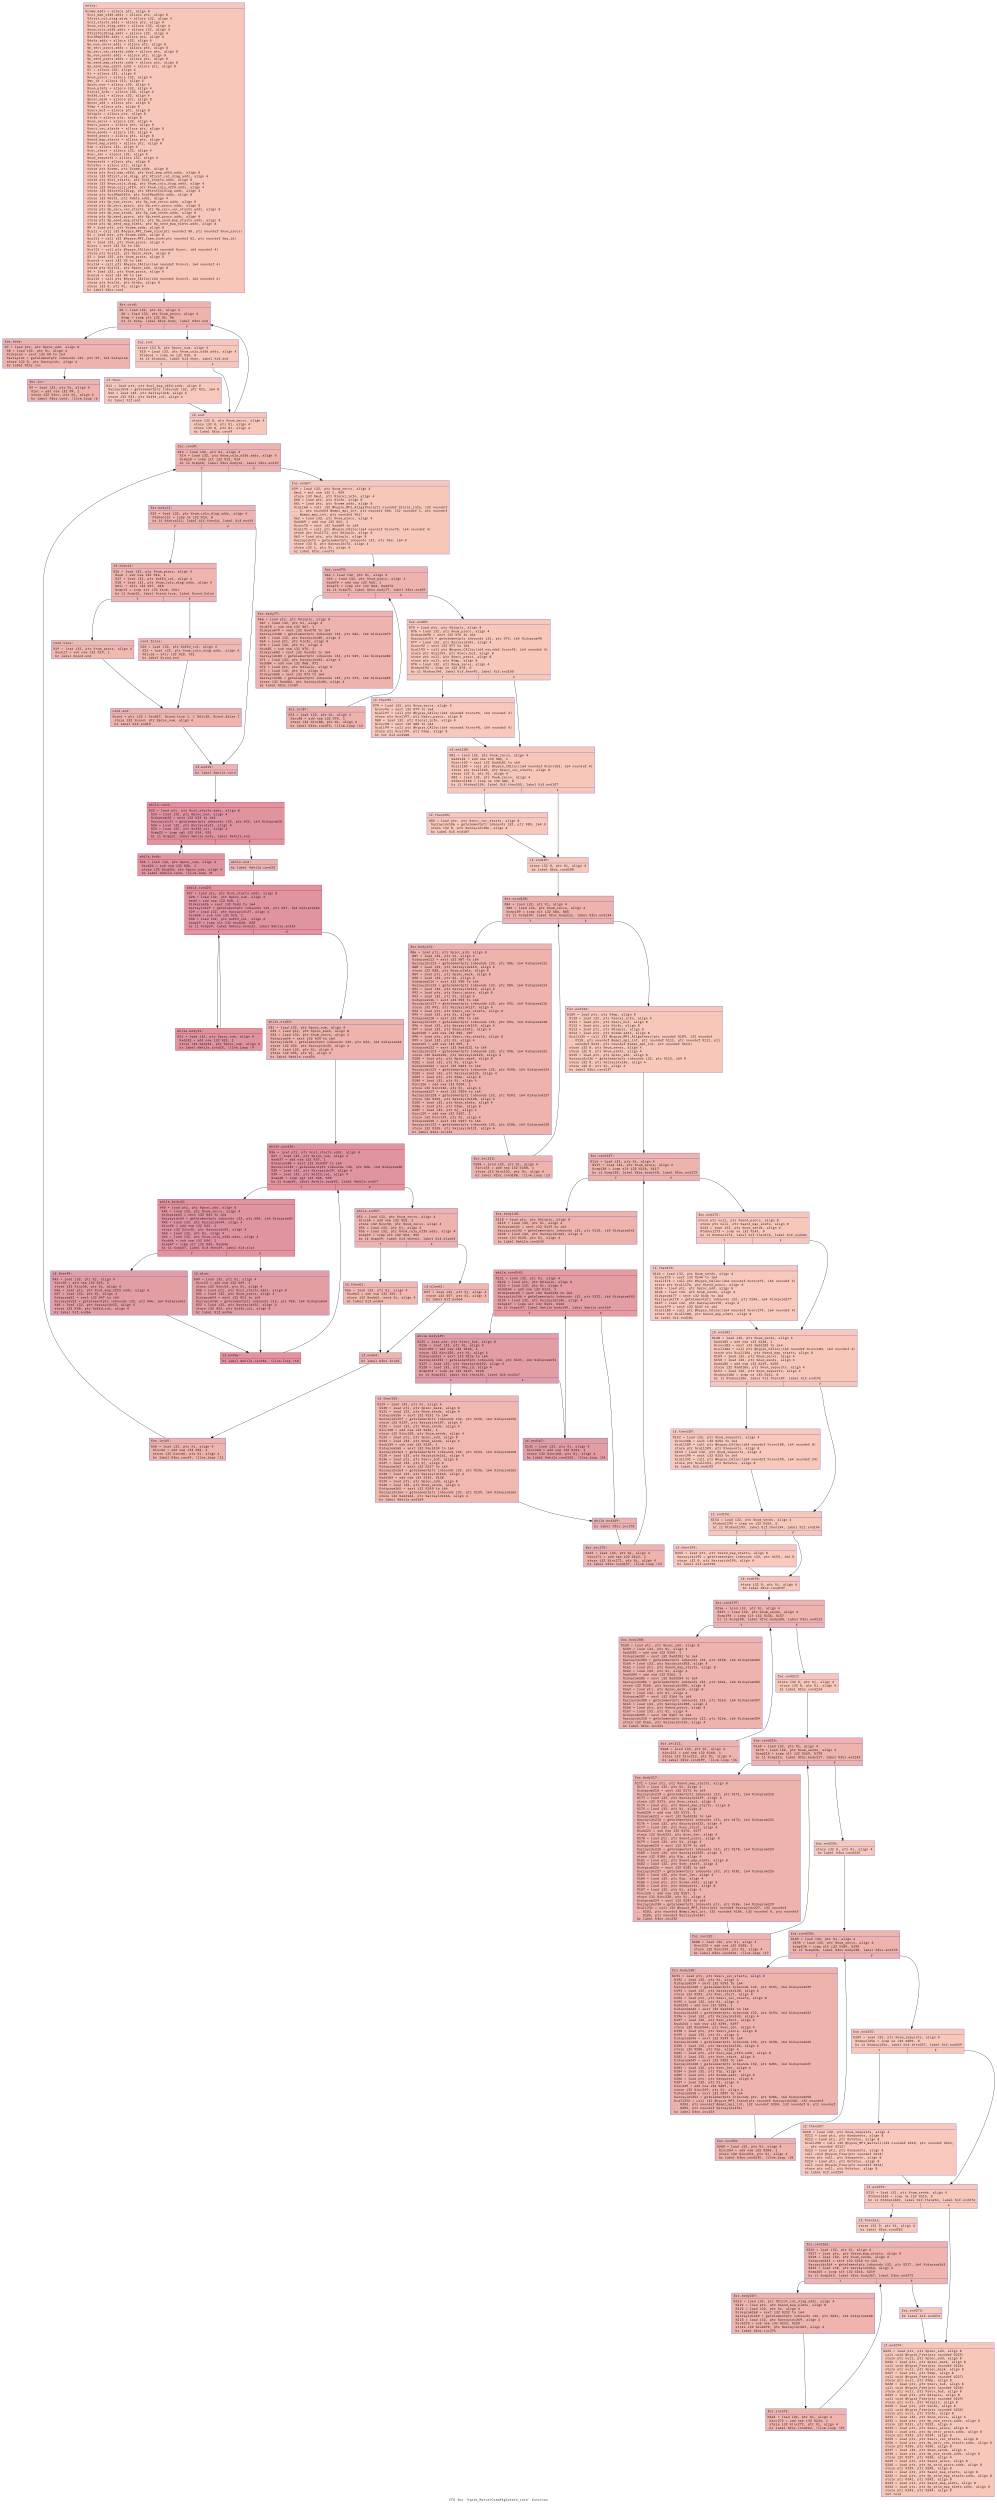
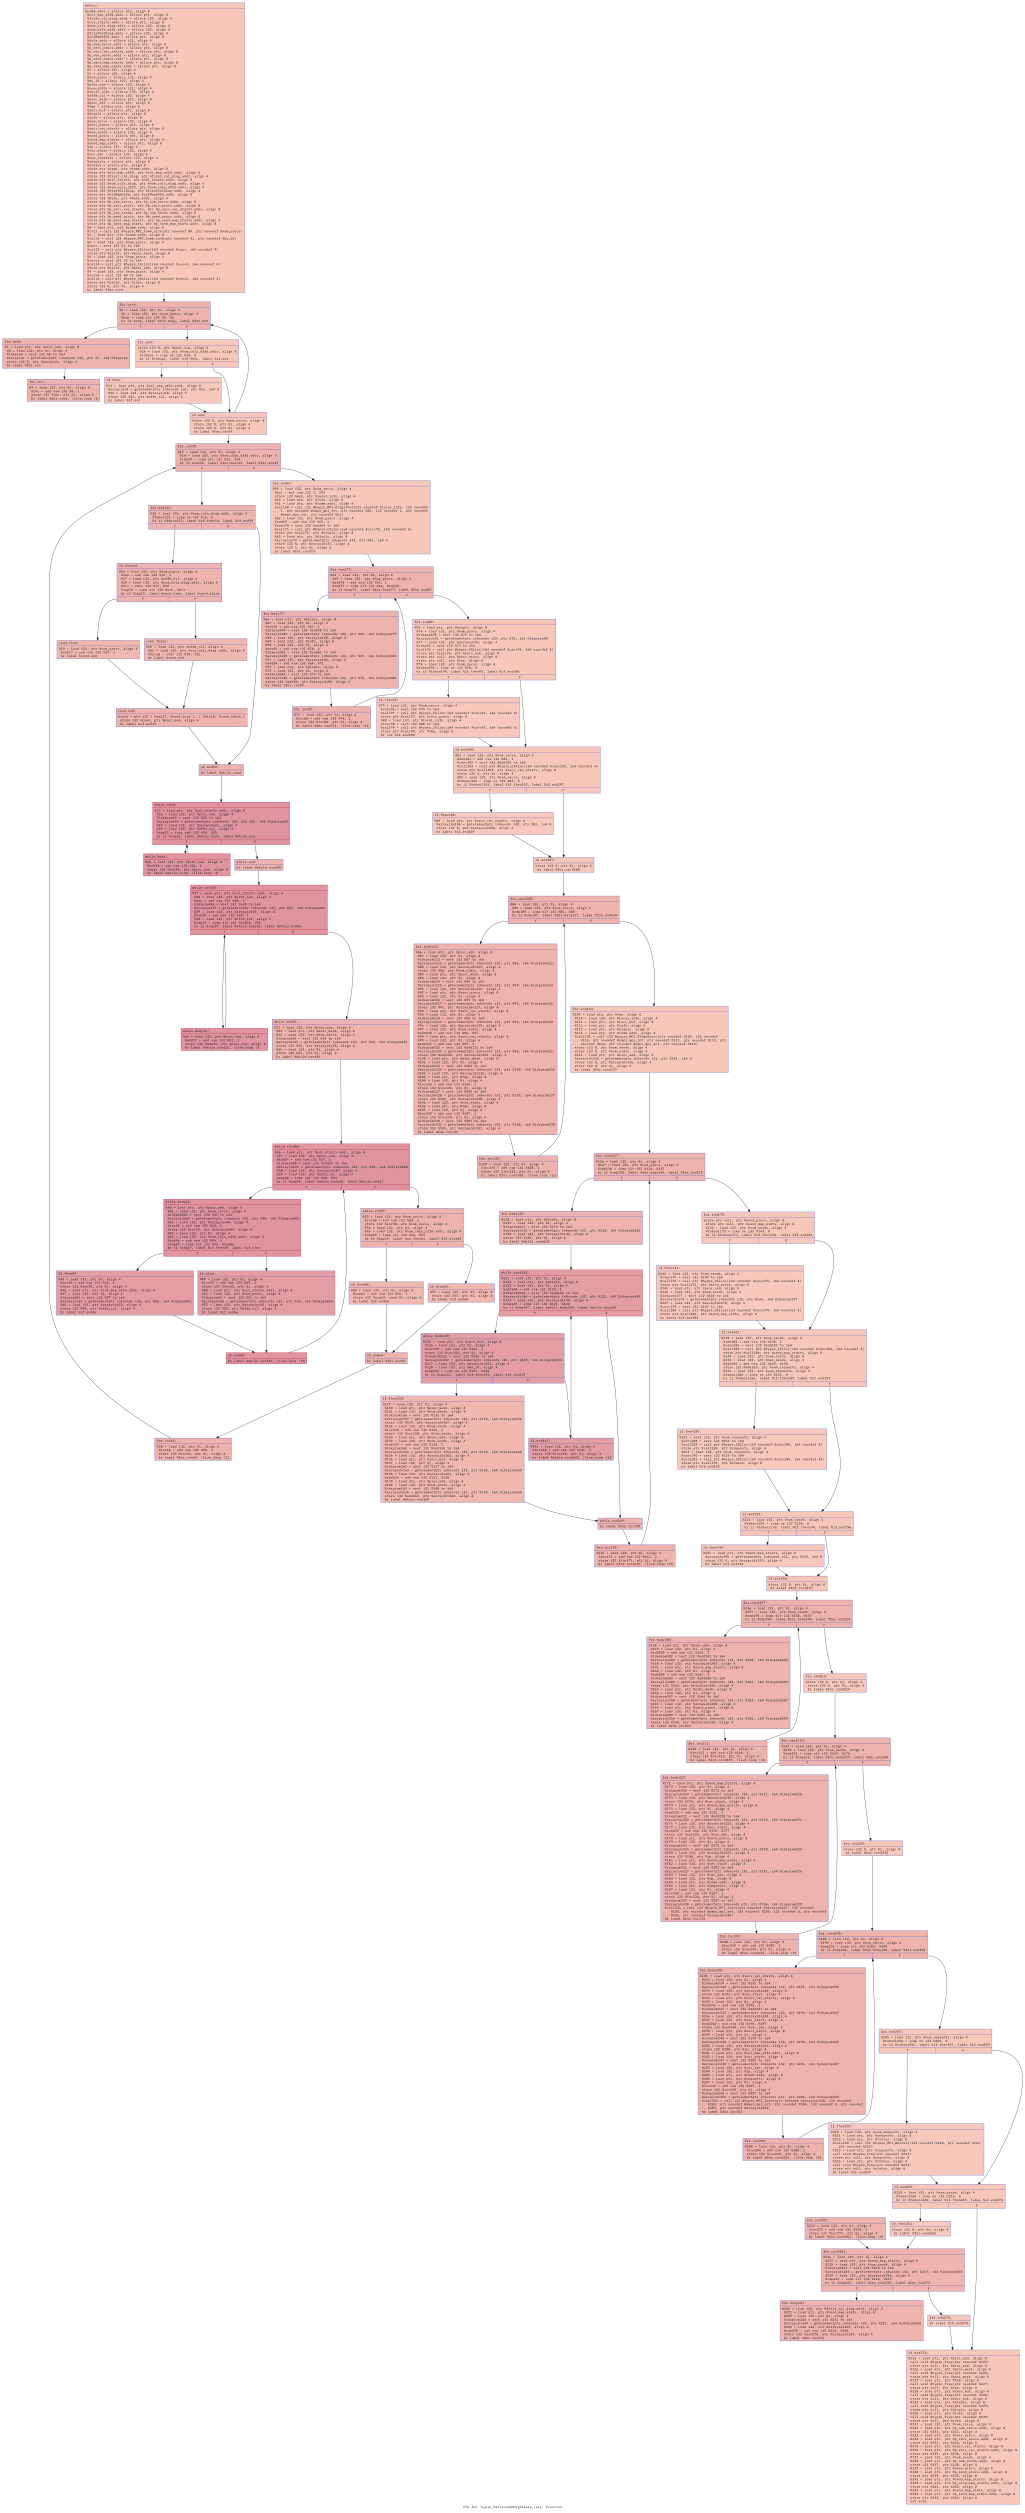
(805, 2370) -> none
